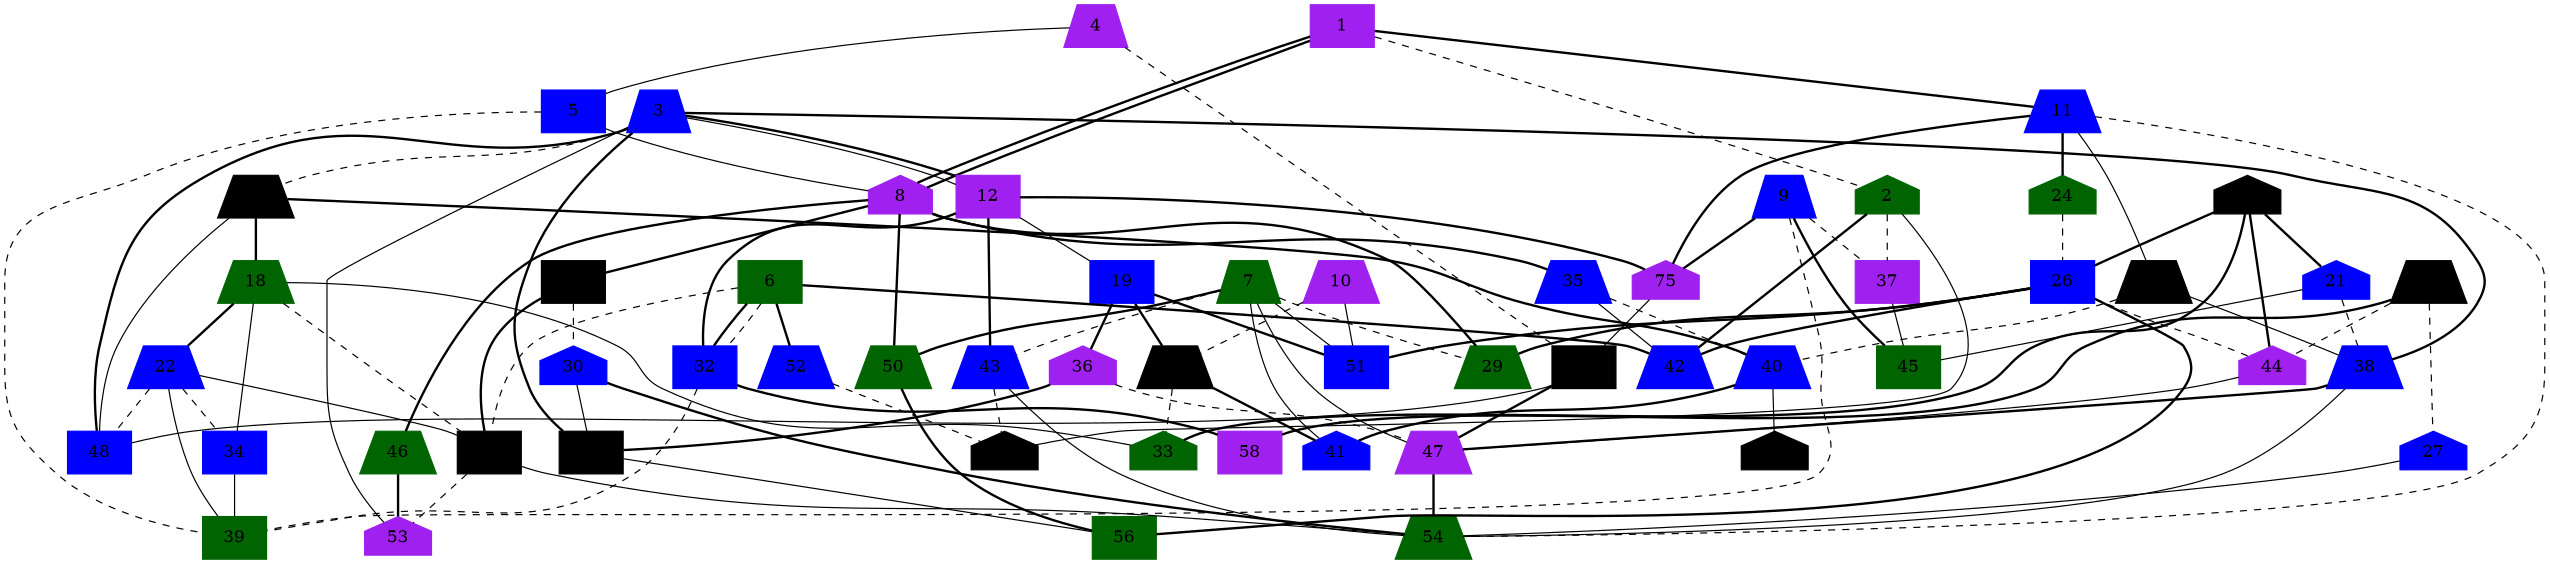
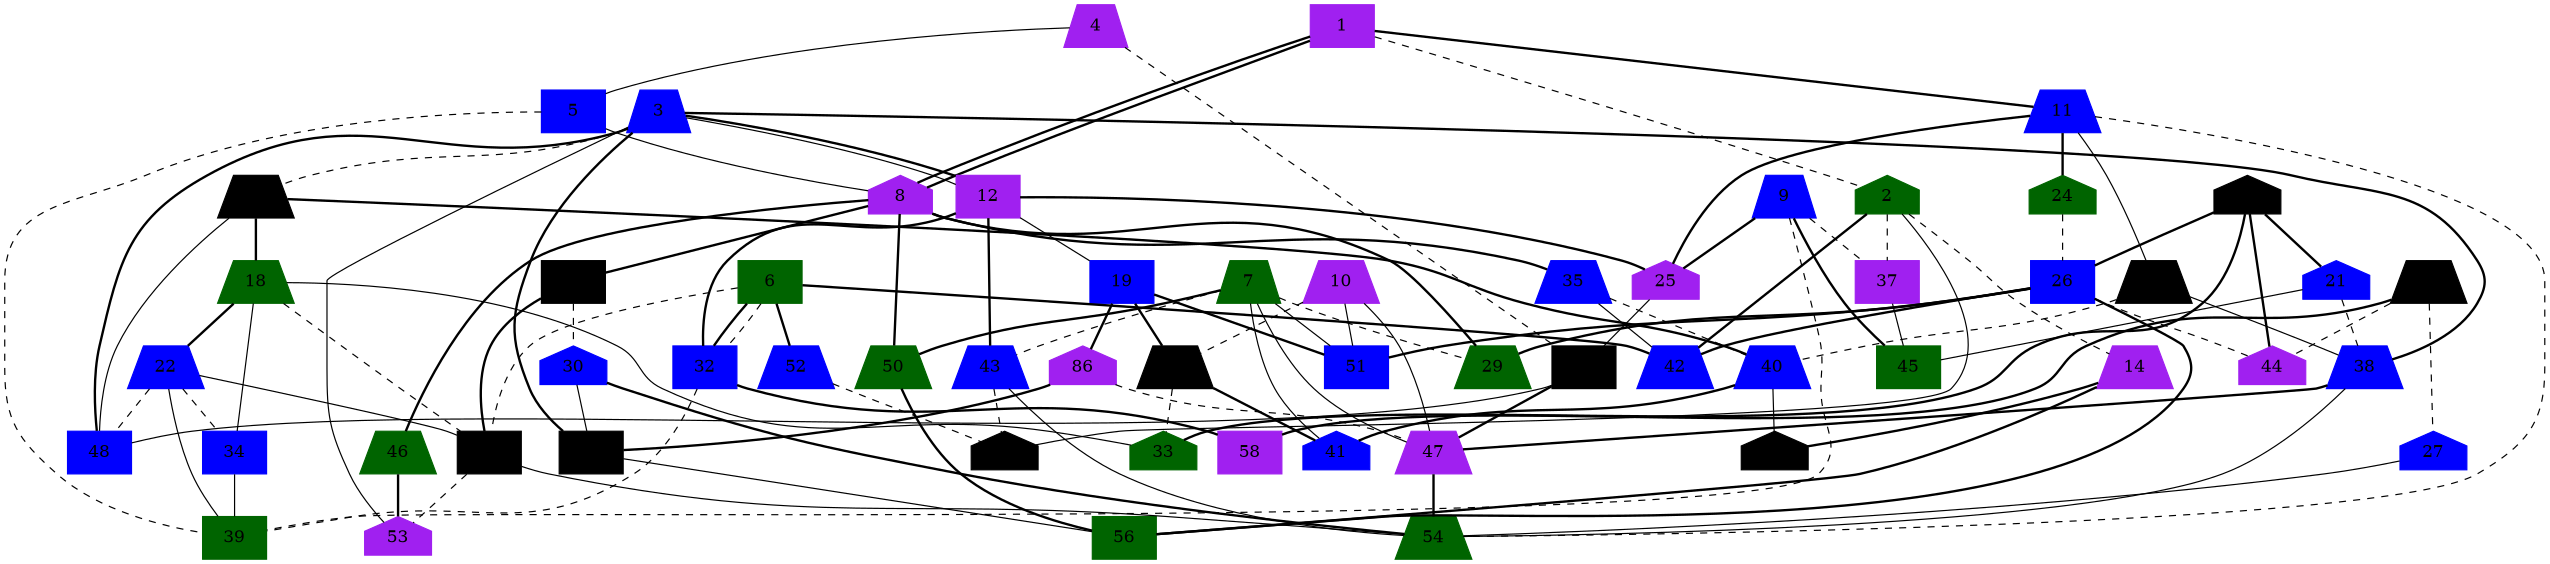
(1666, 282) -> (1666, 282)
(1083, 367) -> (1083, 367)
none -> (2135, 367)
(1852, 421) -> (1407, 362)
